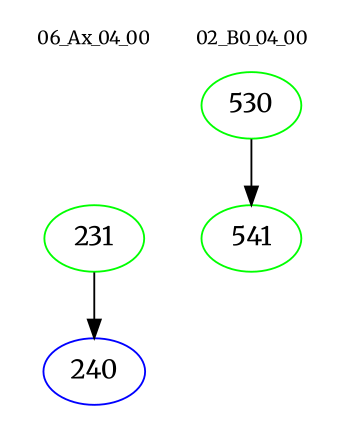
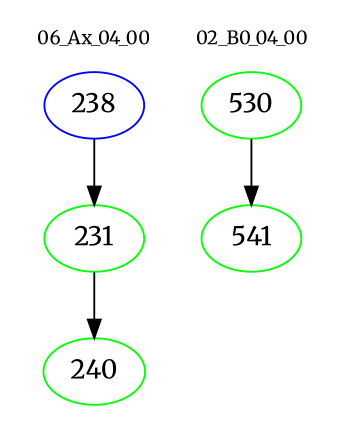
none -> (94, 105)
(94, 372) -> (94, 372)
